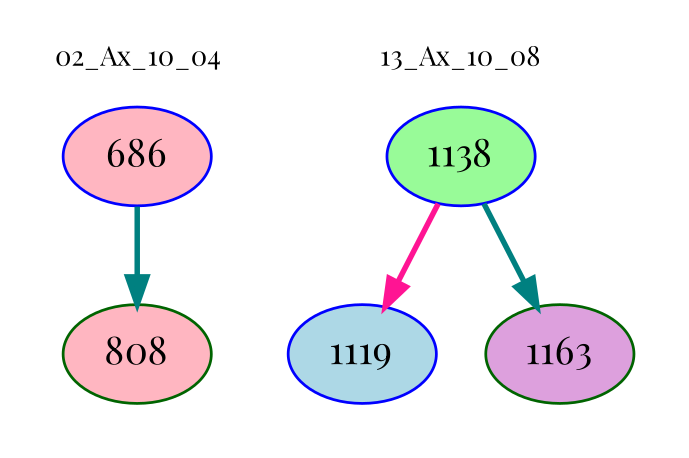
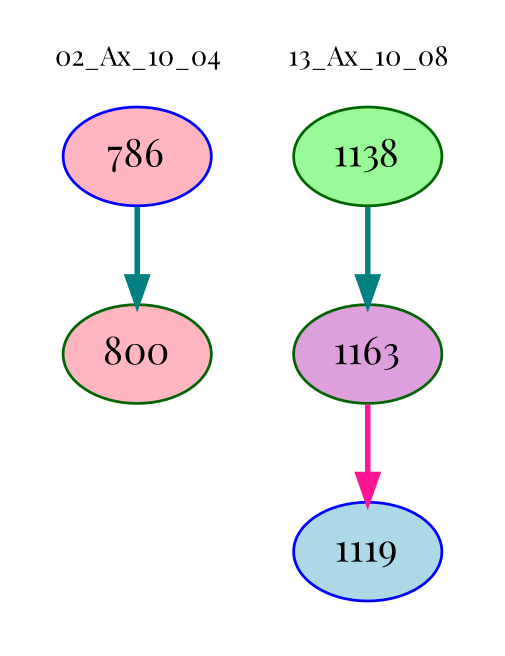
(137, 156) -> (137, 156)
(461, 156) -> (368, 156)
(418, 243) -> (368, 439)
(137, 354) -> (137, 354)
